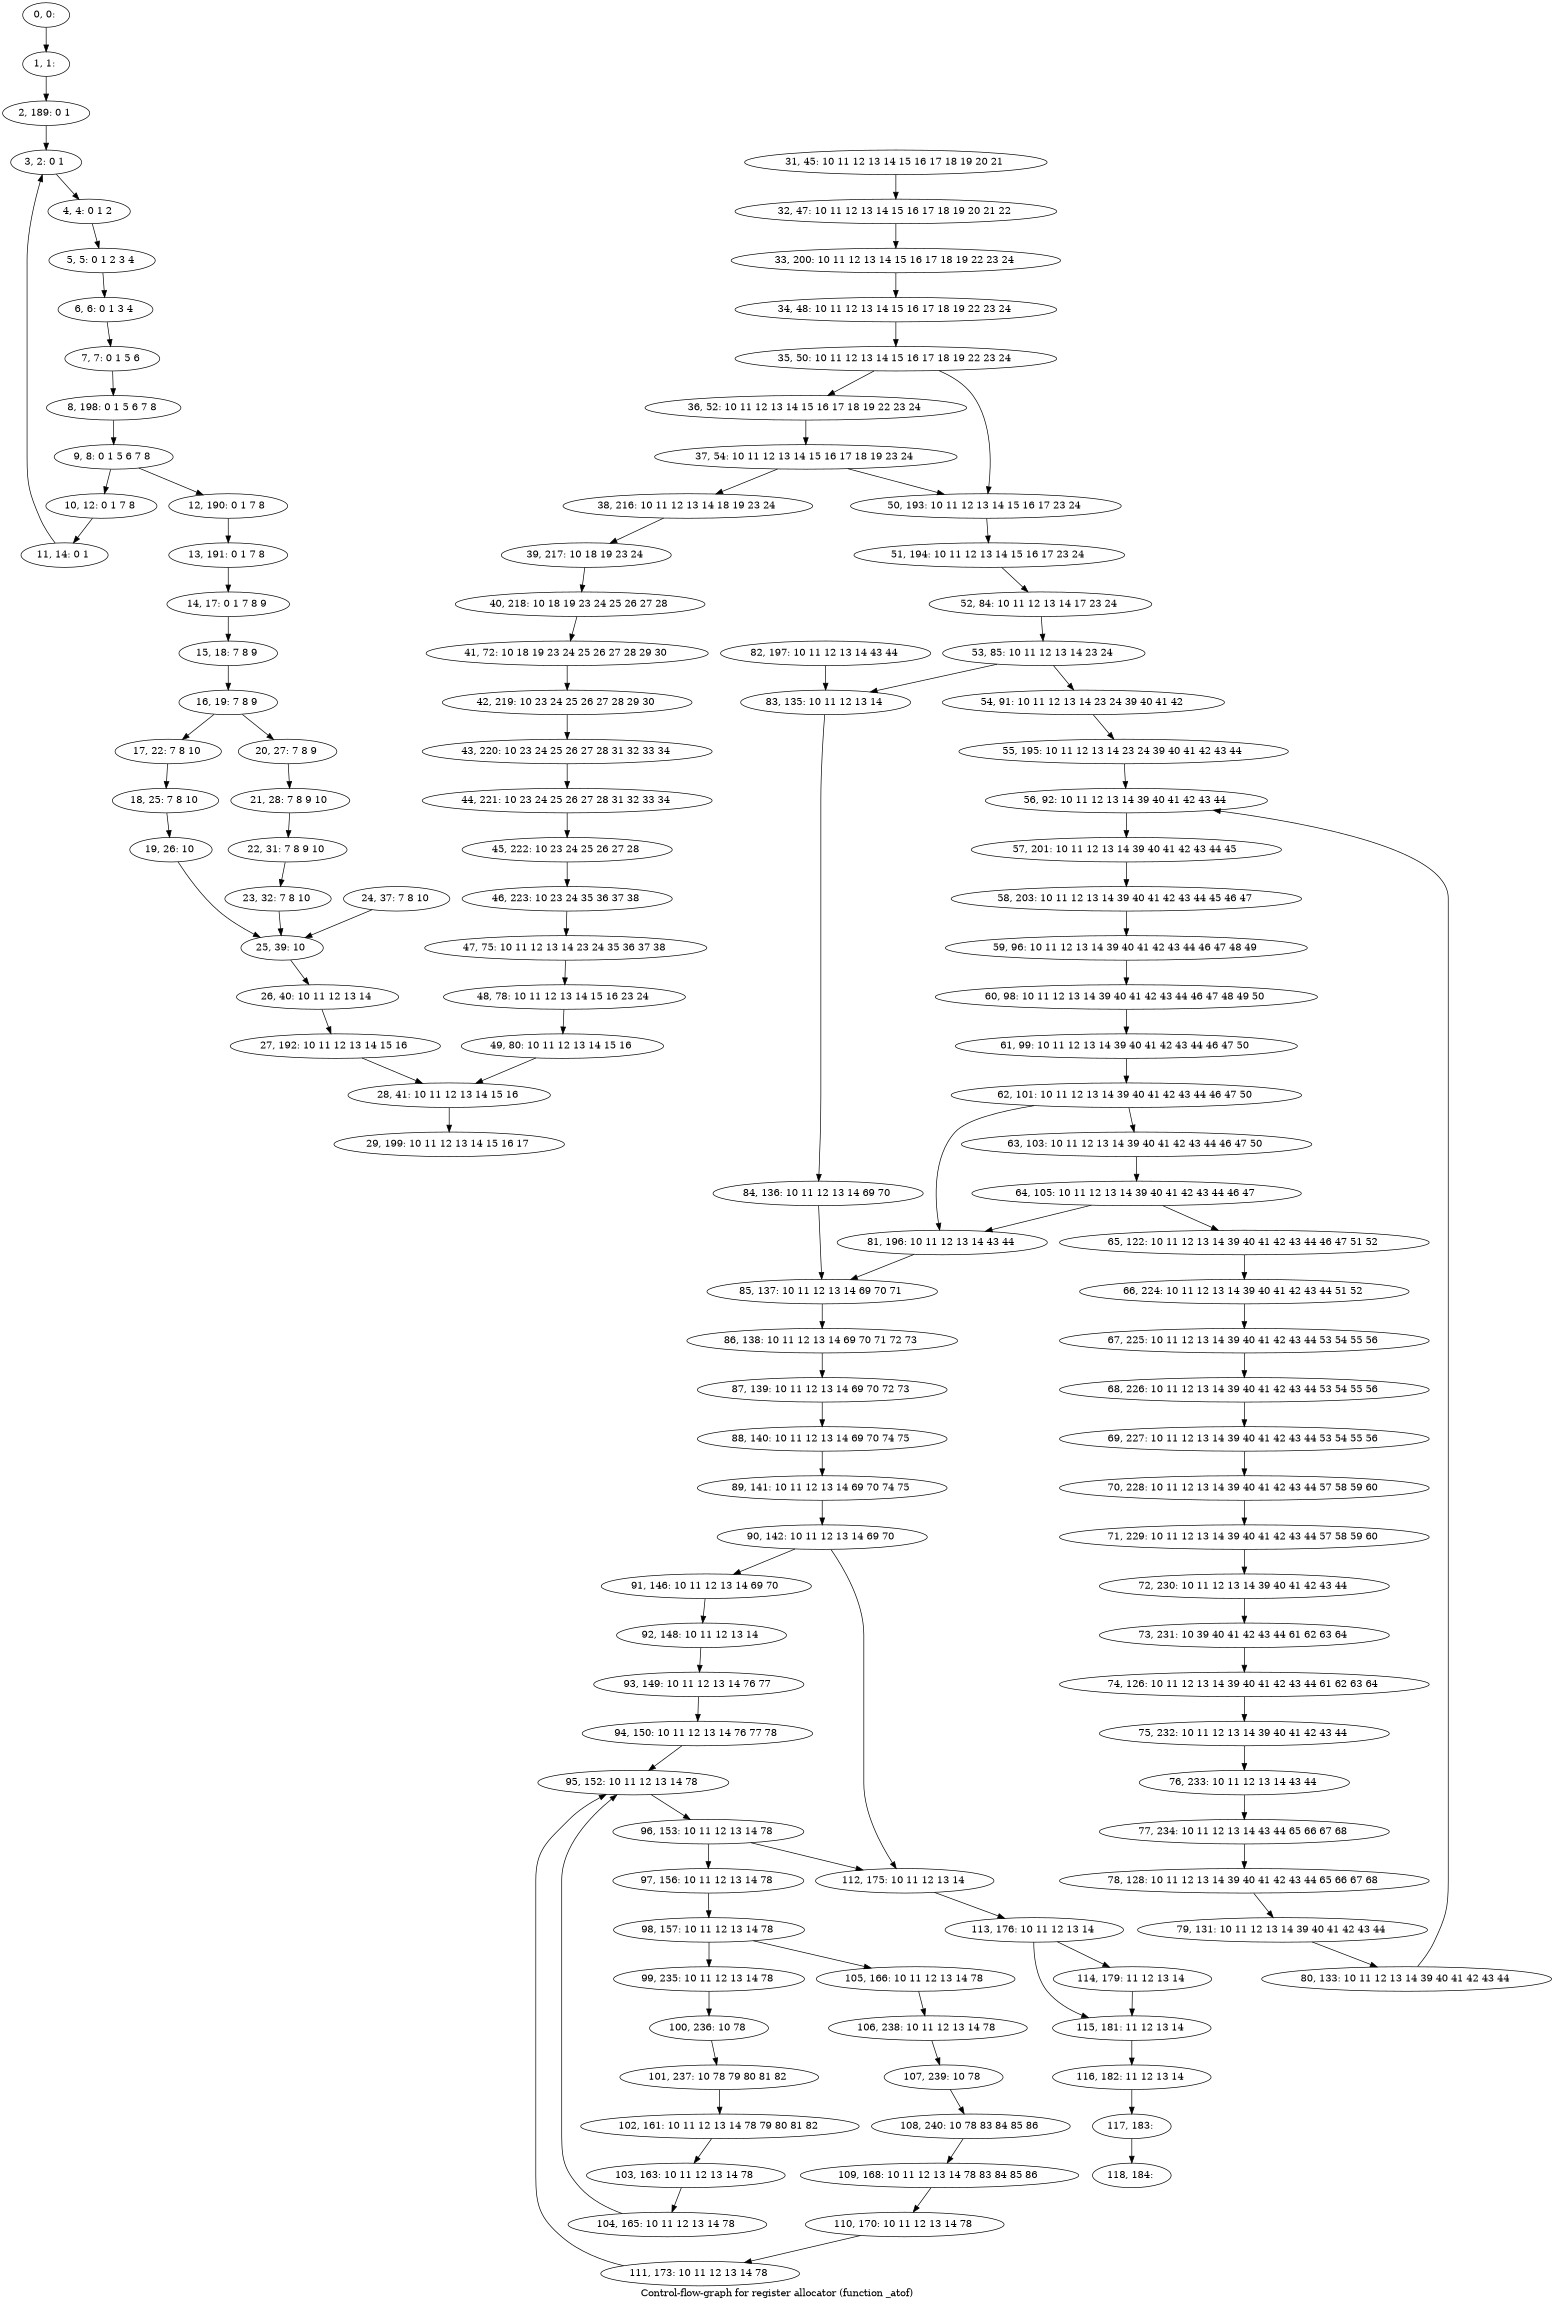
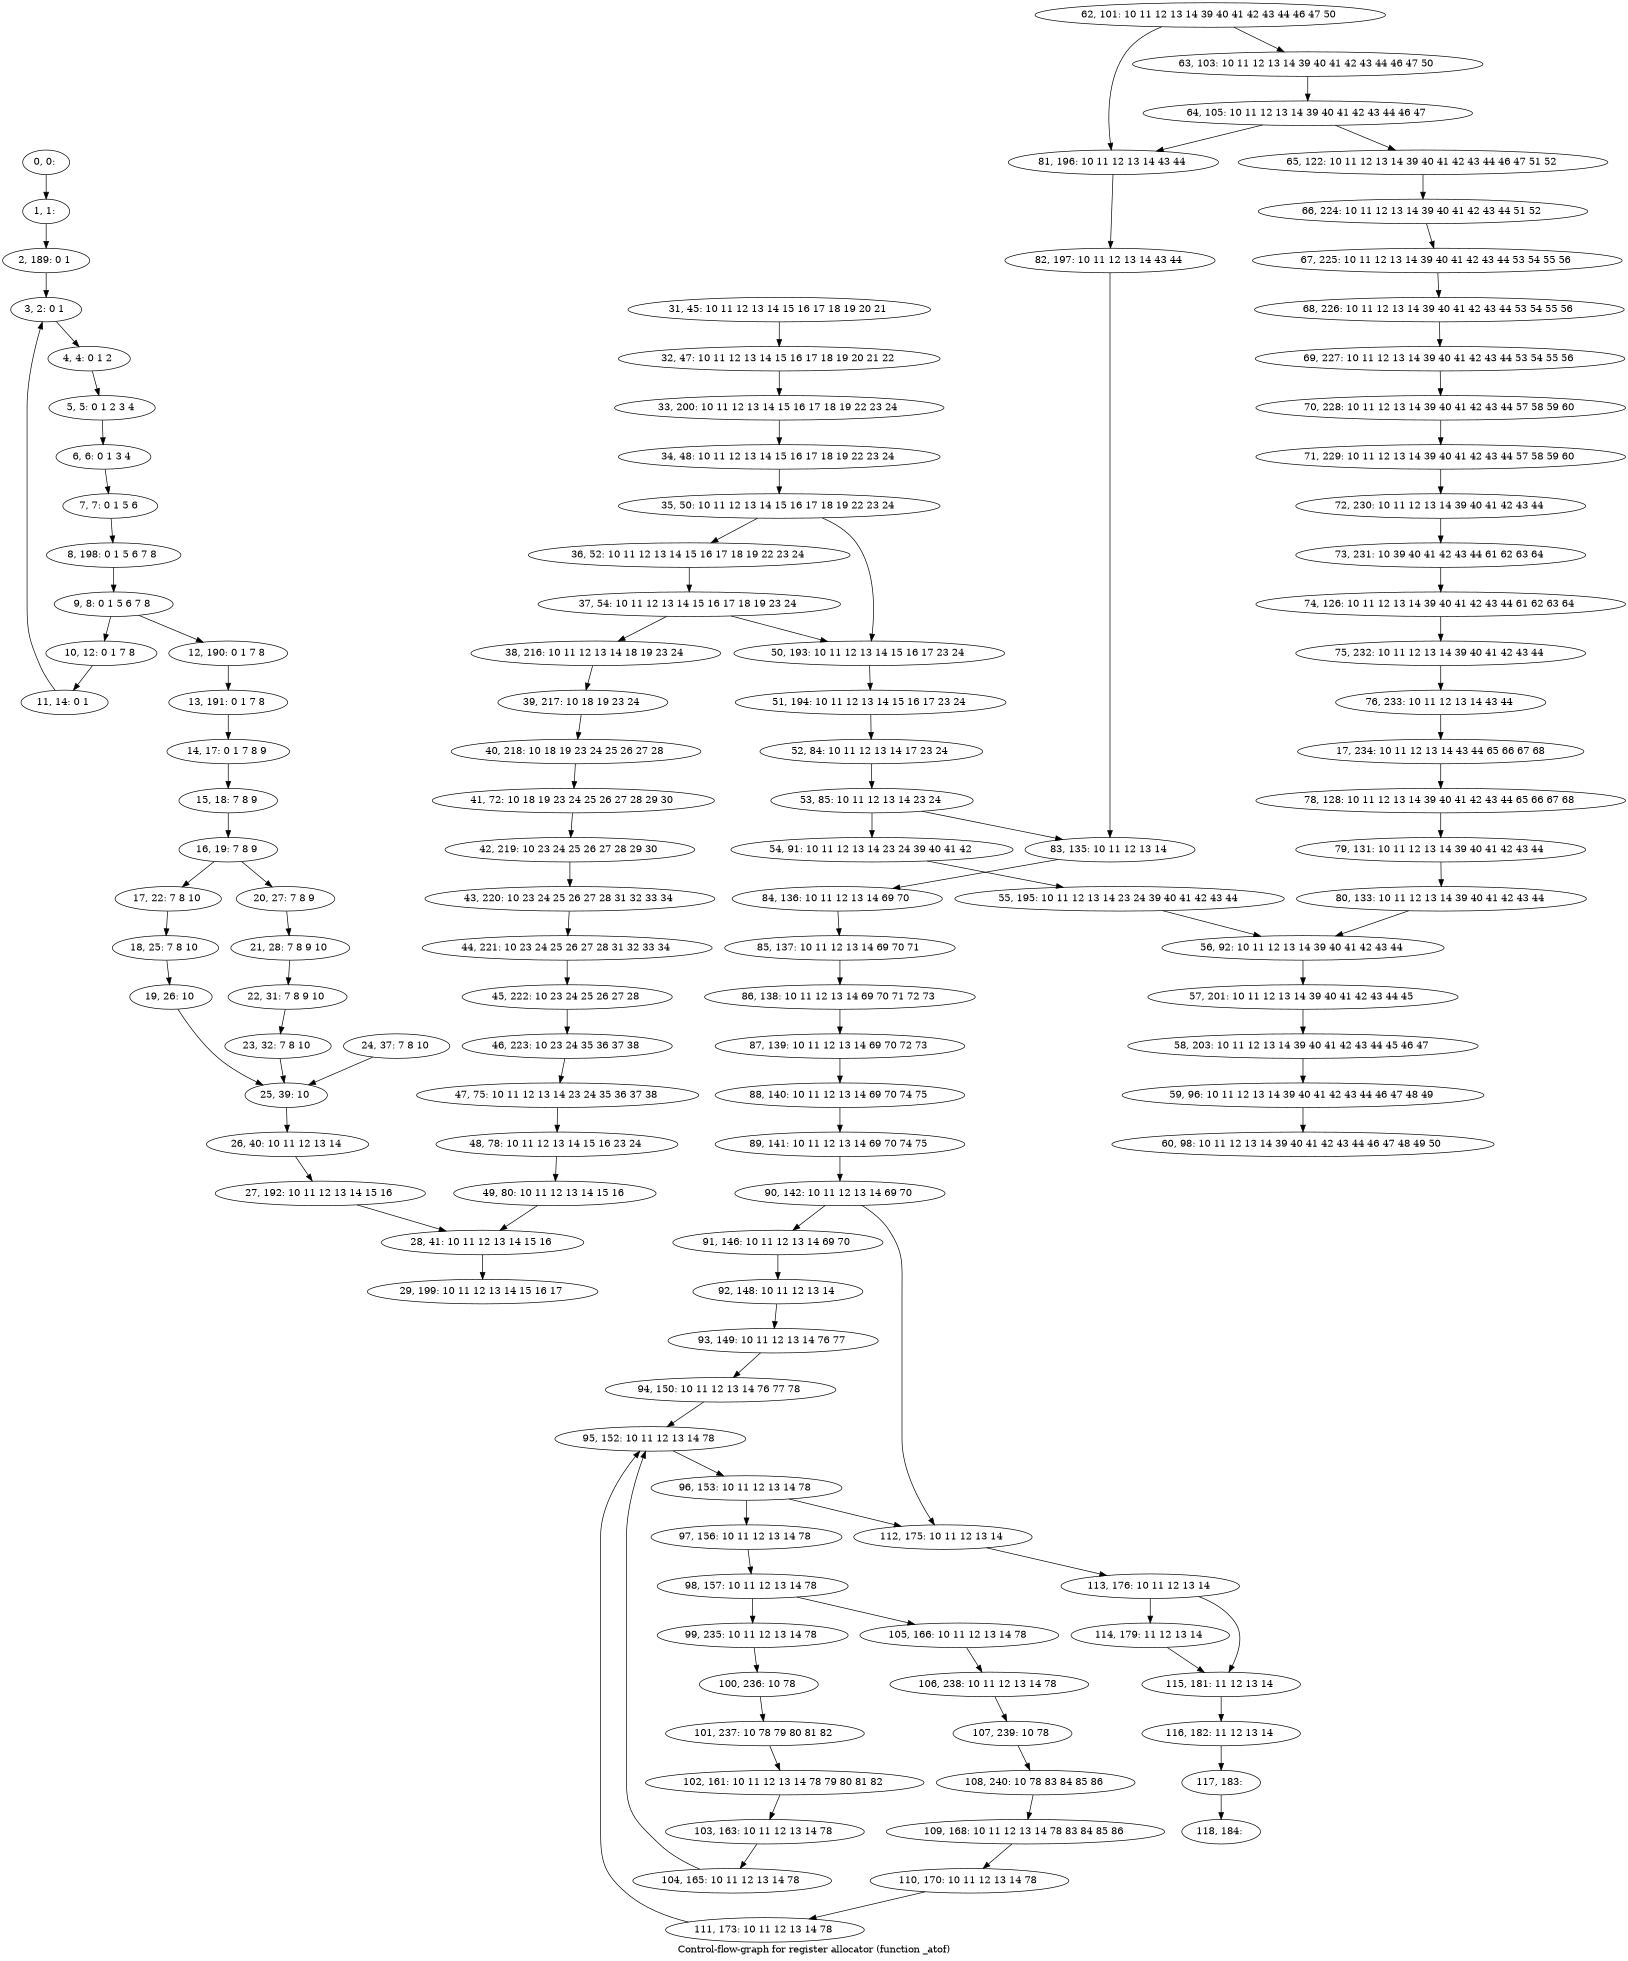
(1126, 1046) -> none
(886, 1266) -> (1112, 208)
(1244, 1832) -> (1441, 752)
